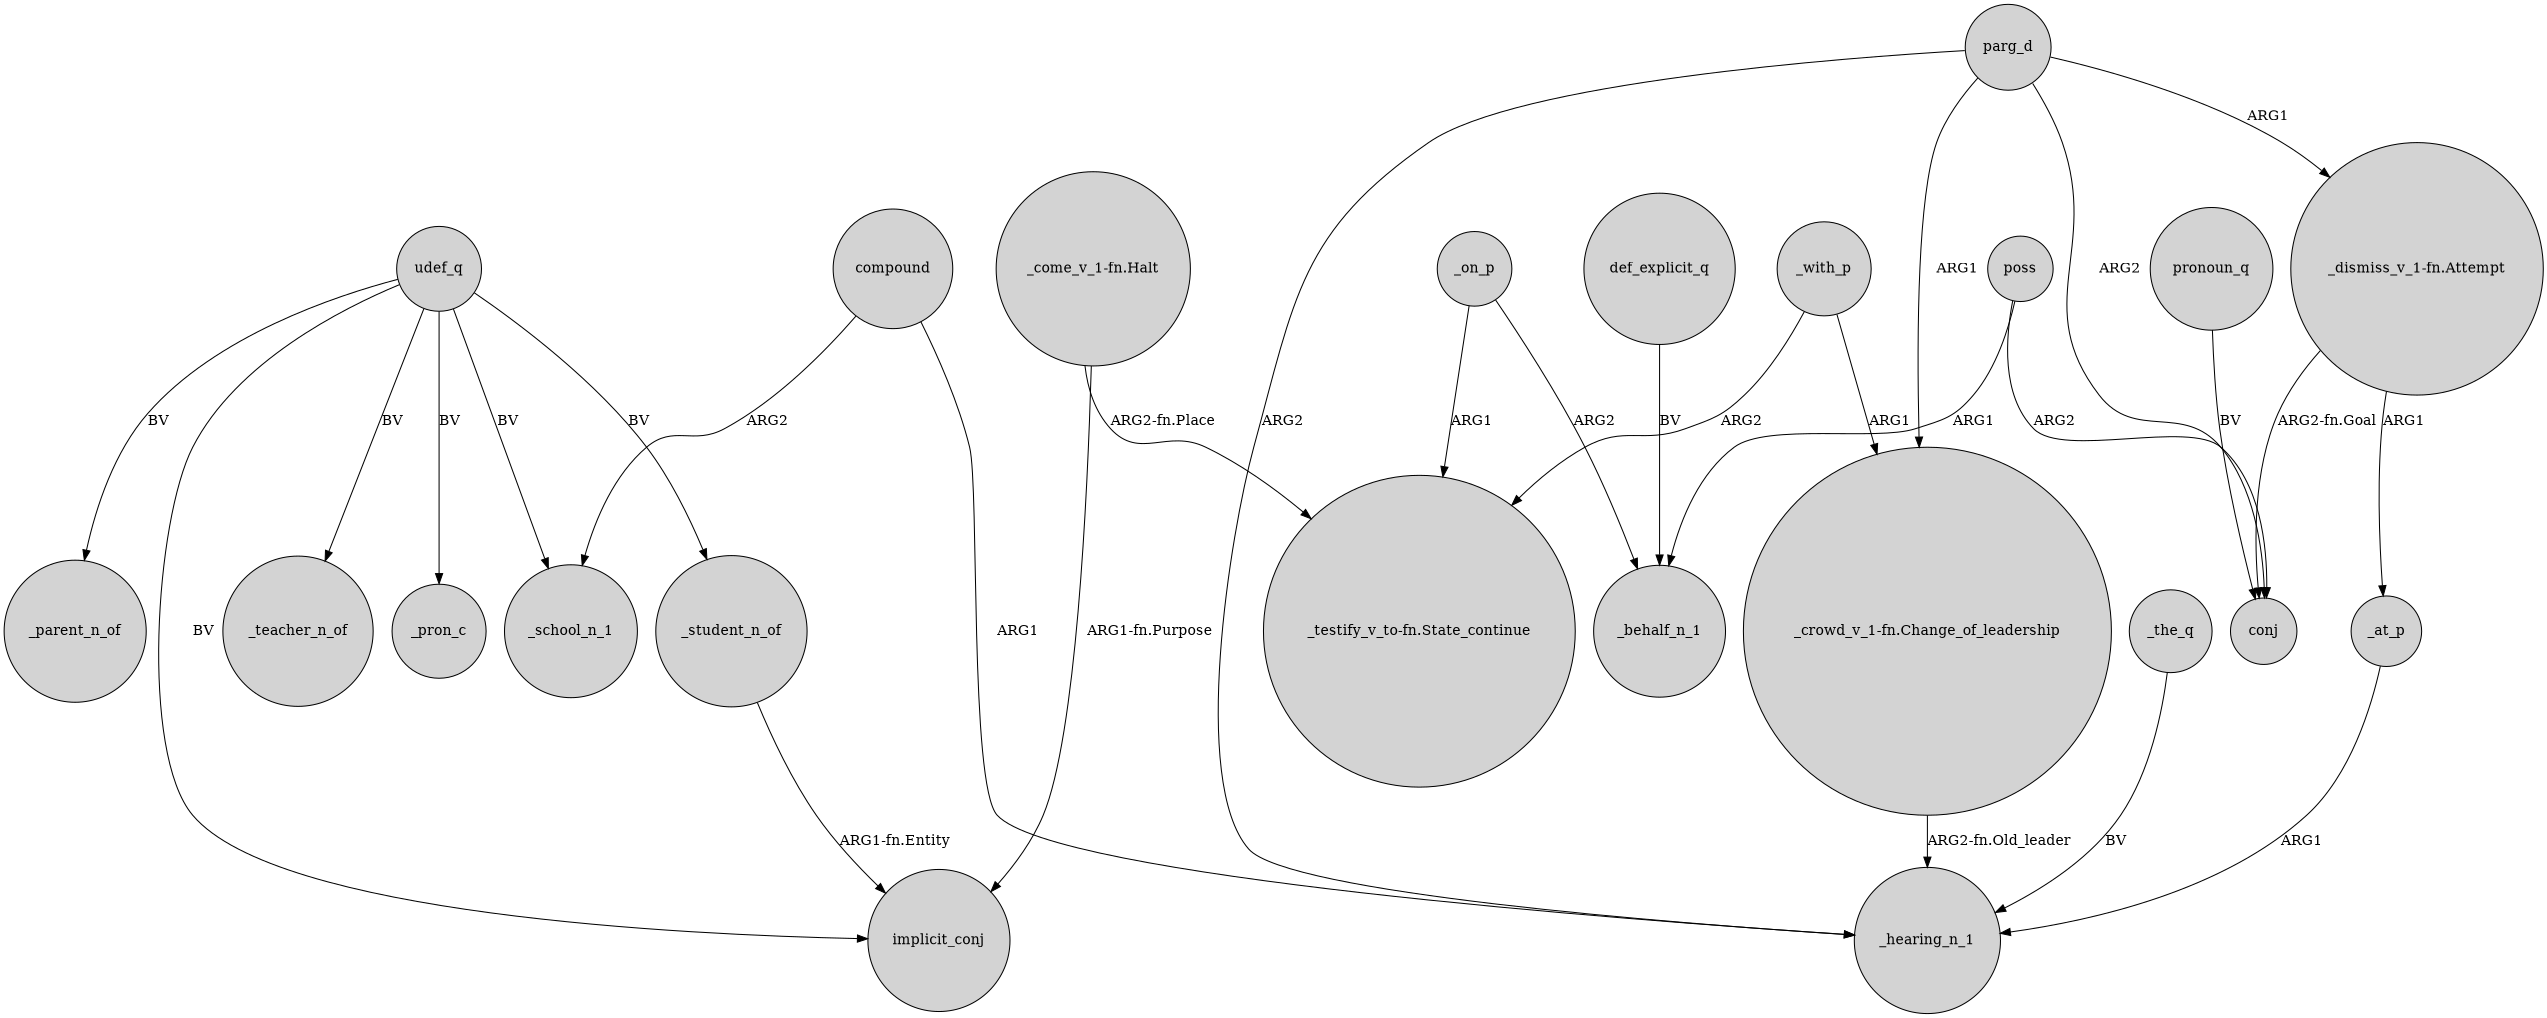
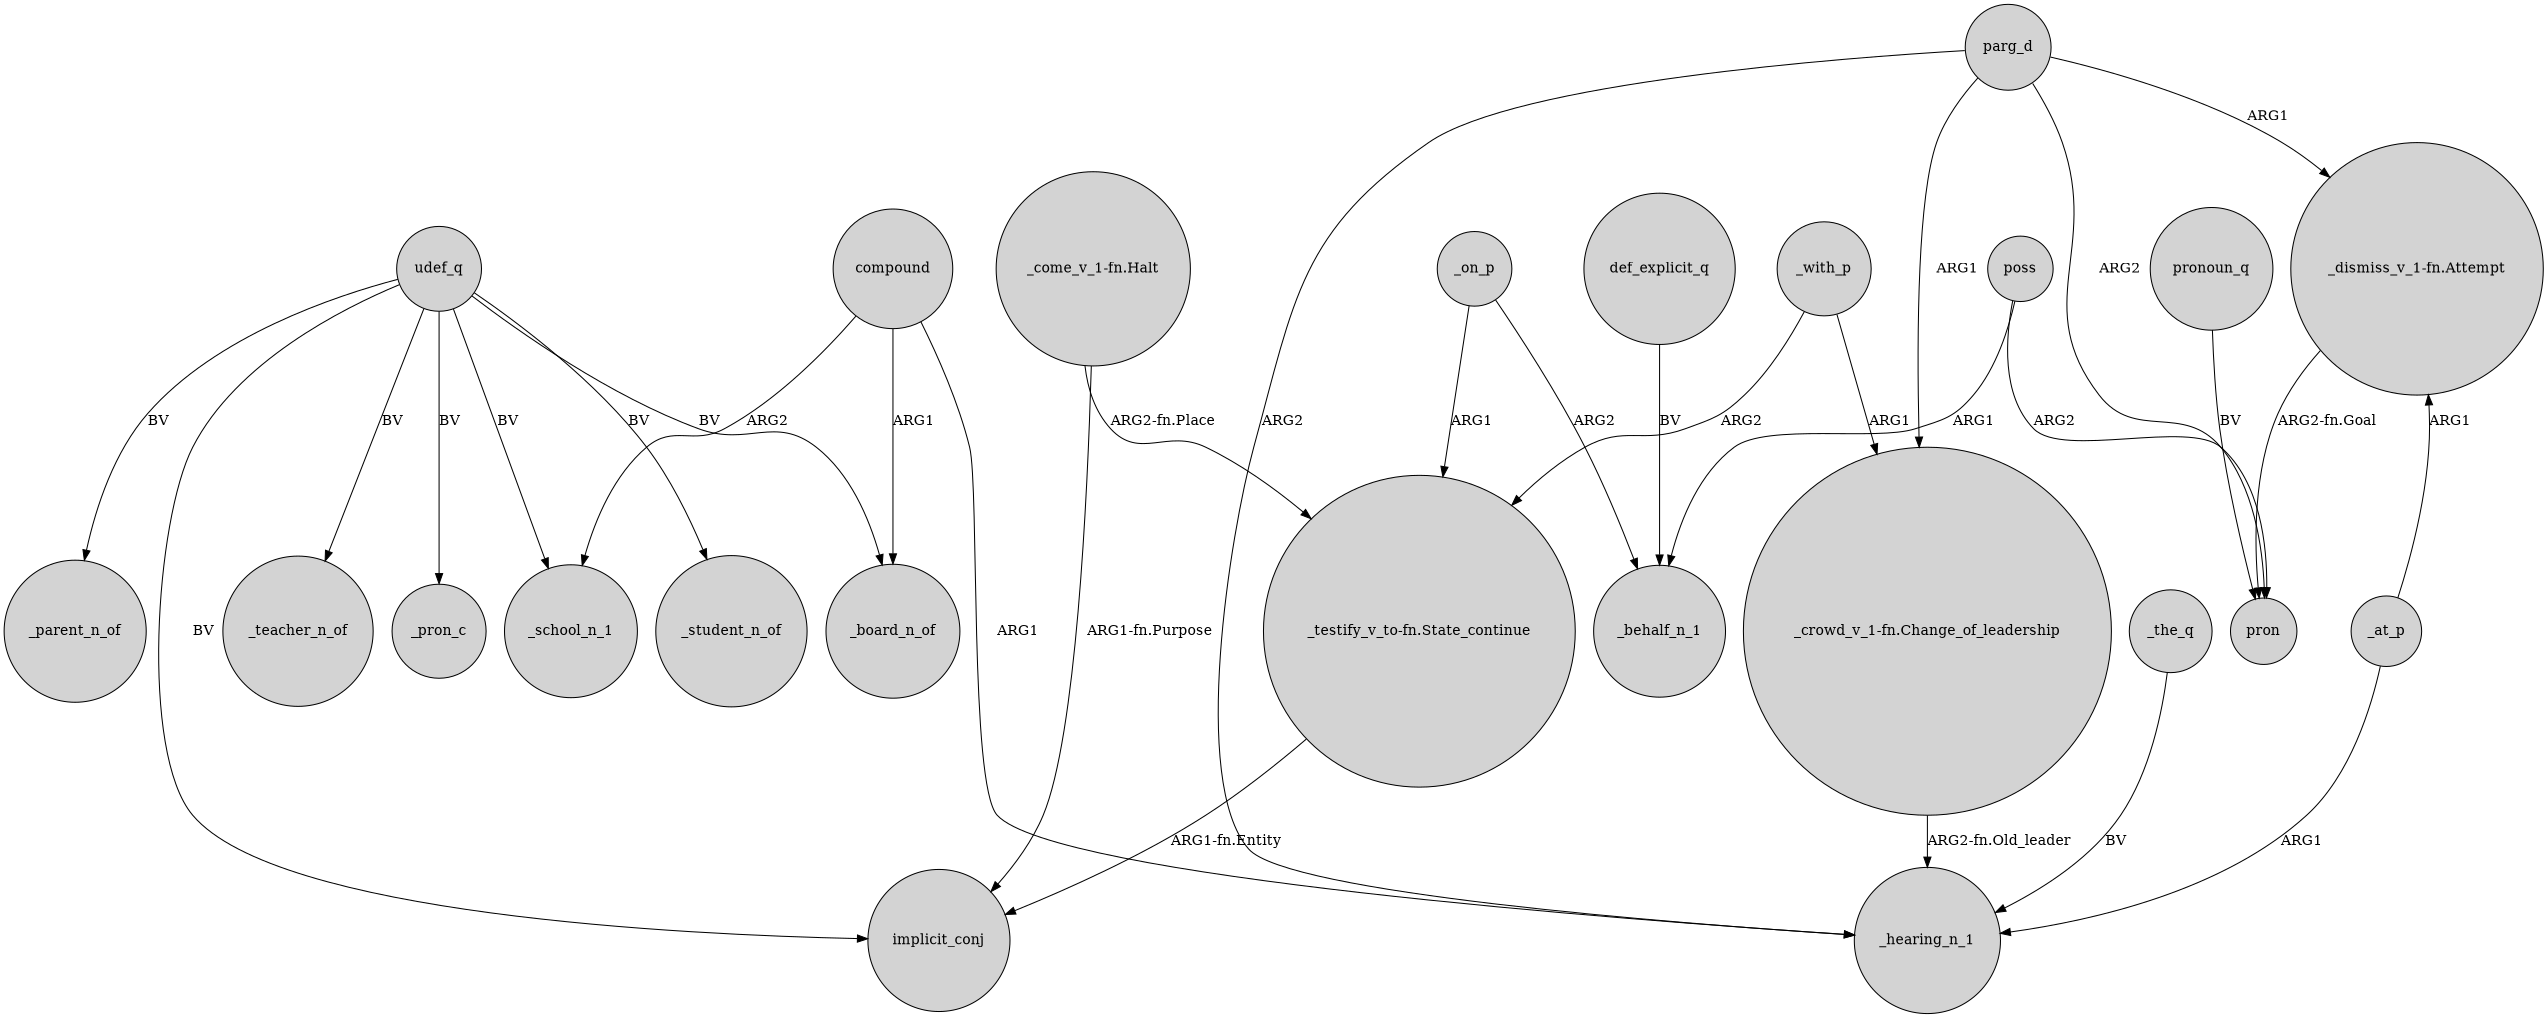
(2379, 488) -> (2422, 503)
none -> (893, 631)
(2264, 631) -> (2264, 631)
(807, 801) -> (1168, 838)
